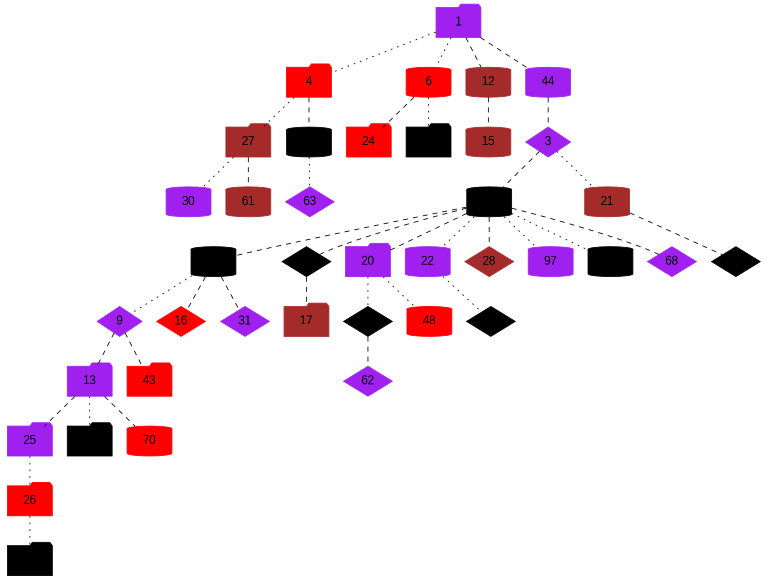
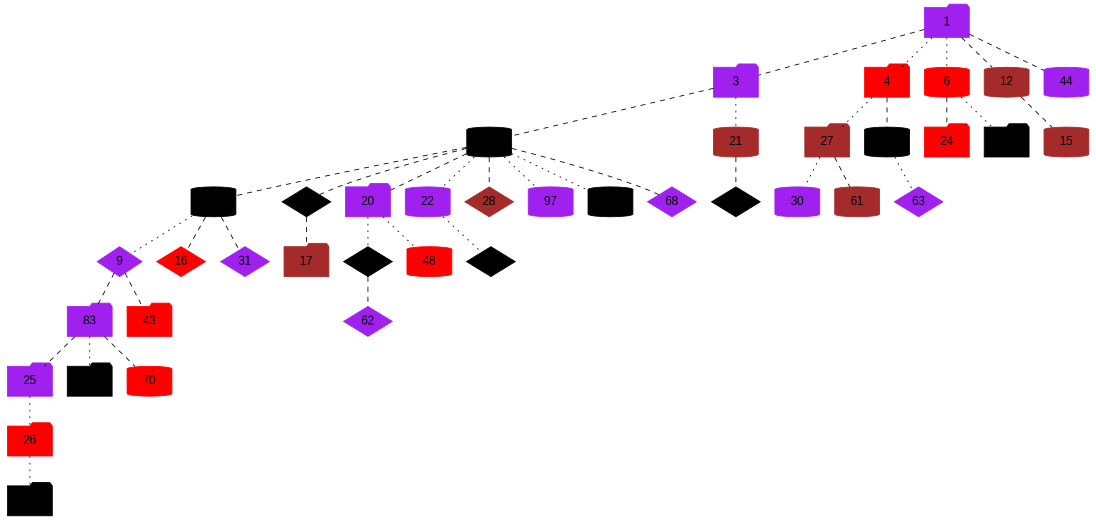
(548, 112) -> (841, 52)
(548, 142) -> (736, 82)
(90, 381) -> (90, 321)
